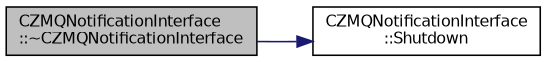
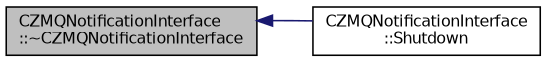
(277, 42) -> (293, 21)
